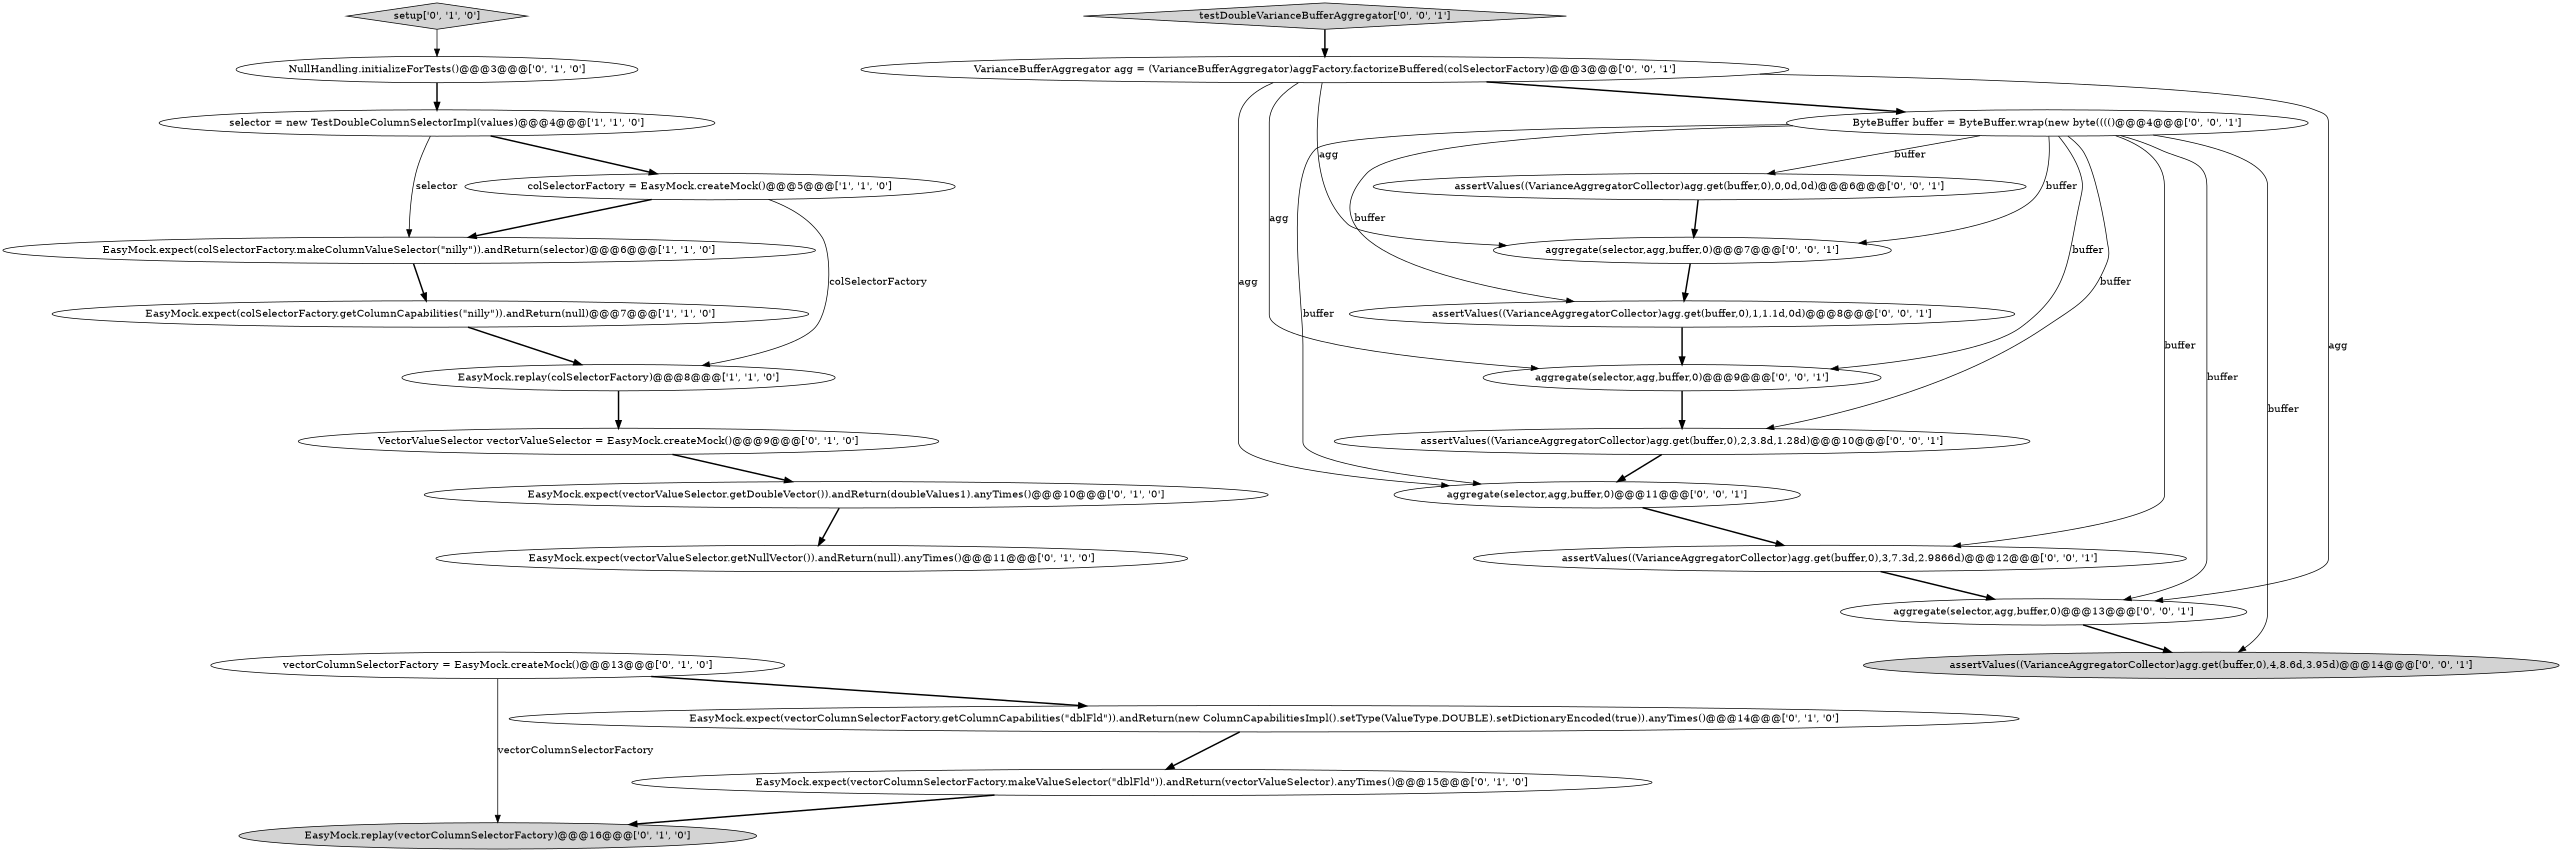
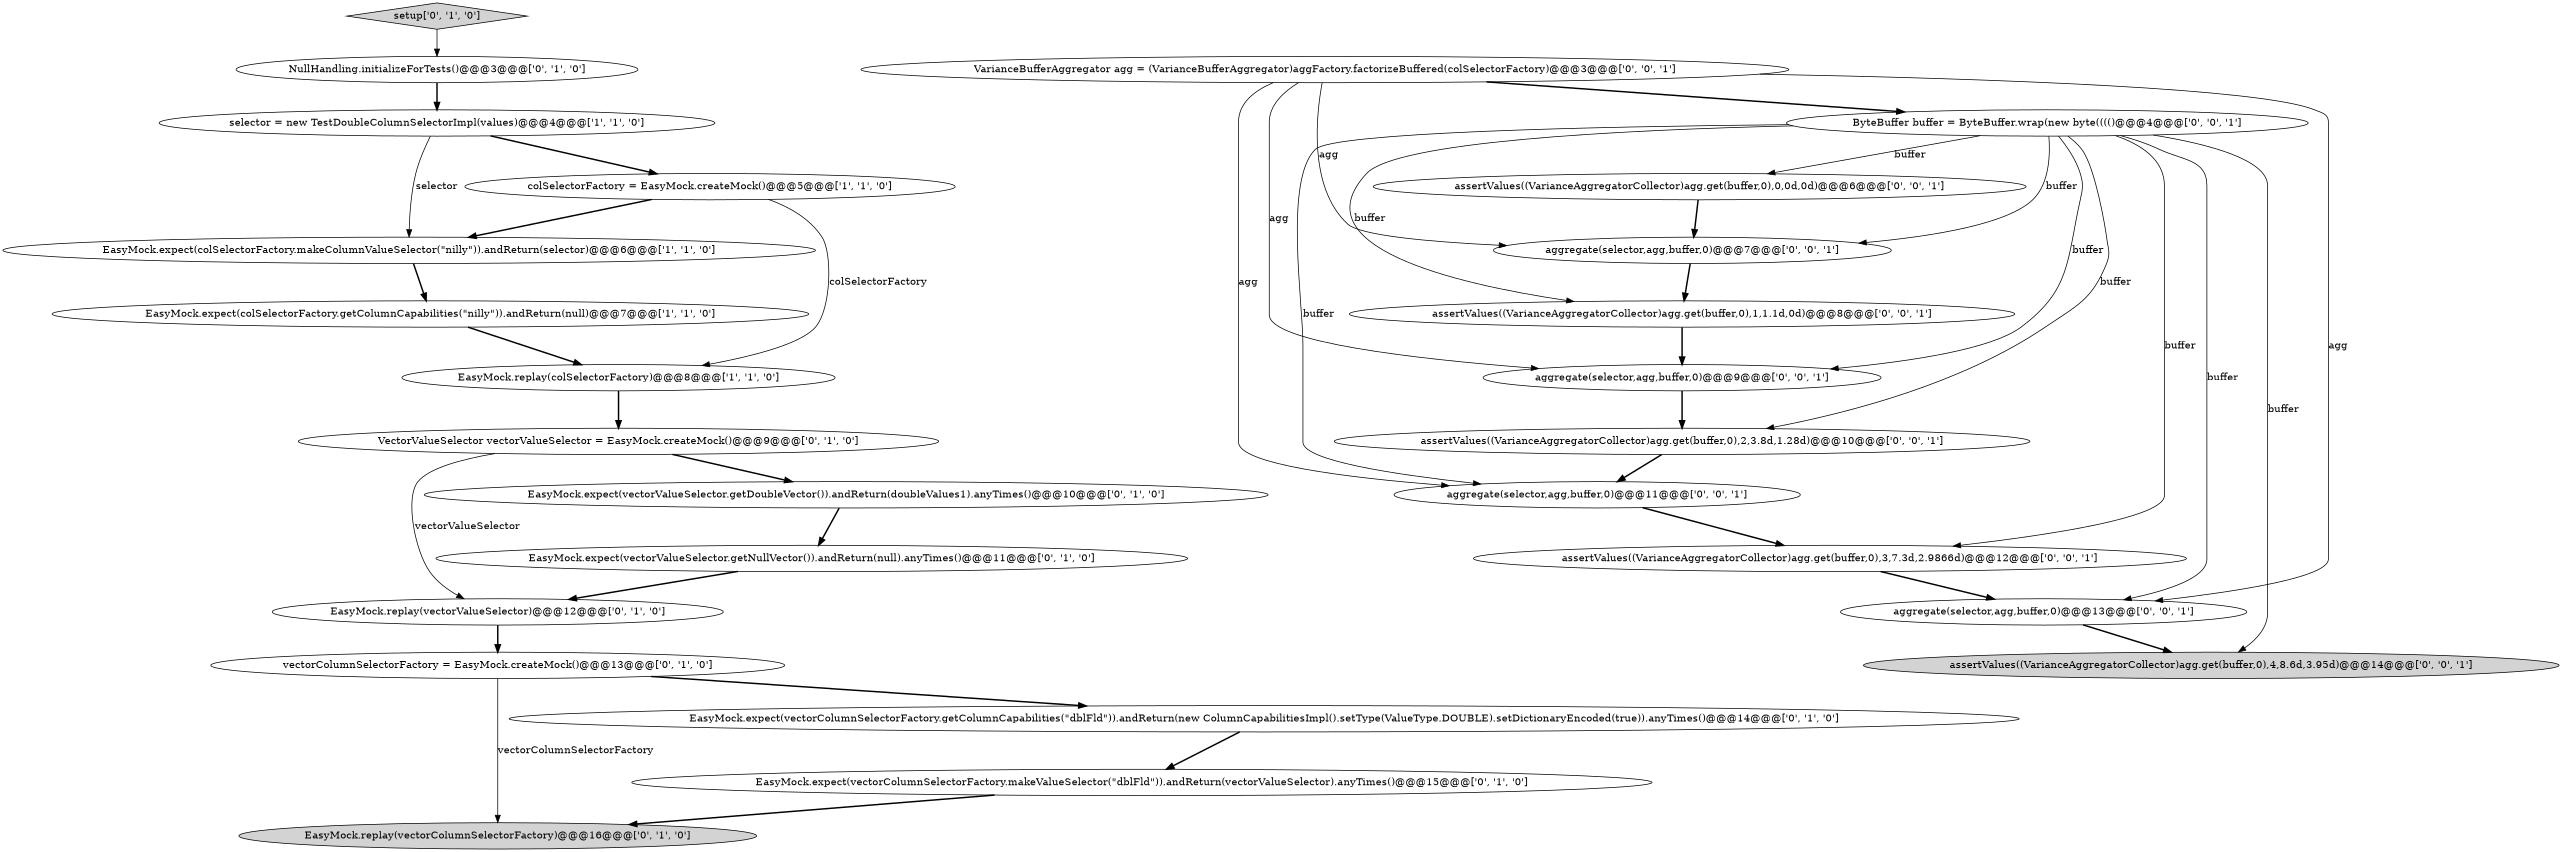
(1325, 16) -> none
none -> (498, 612)
